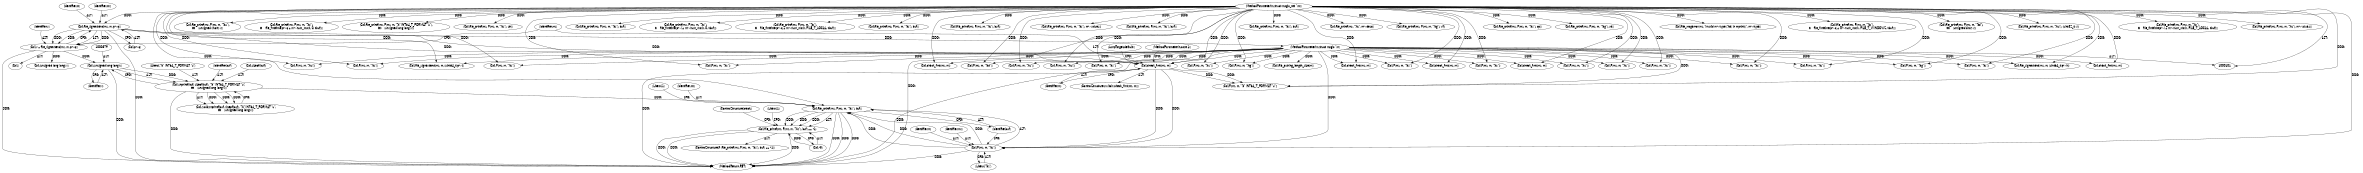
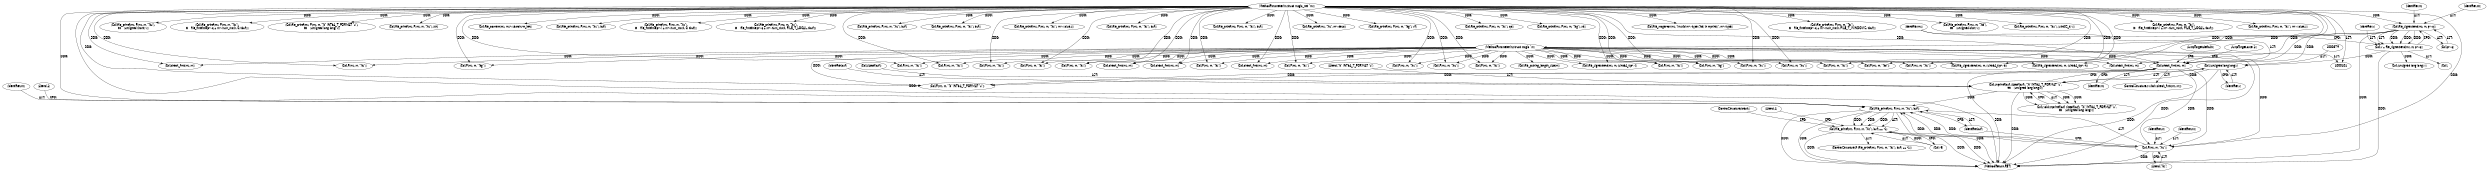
none -> (505, 27)
(129, 38) -> (2440, 38)
(1172, 47) -> (2244, 47)
none -> (1979, 66)
